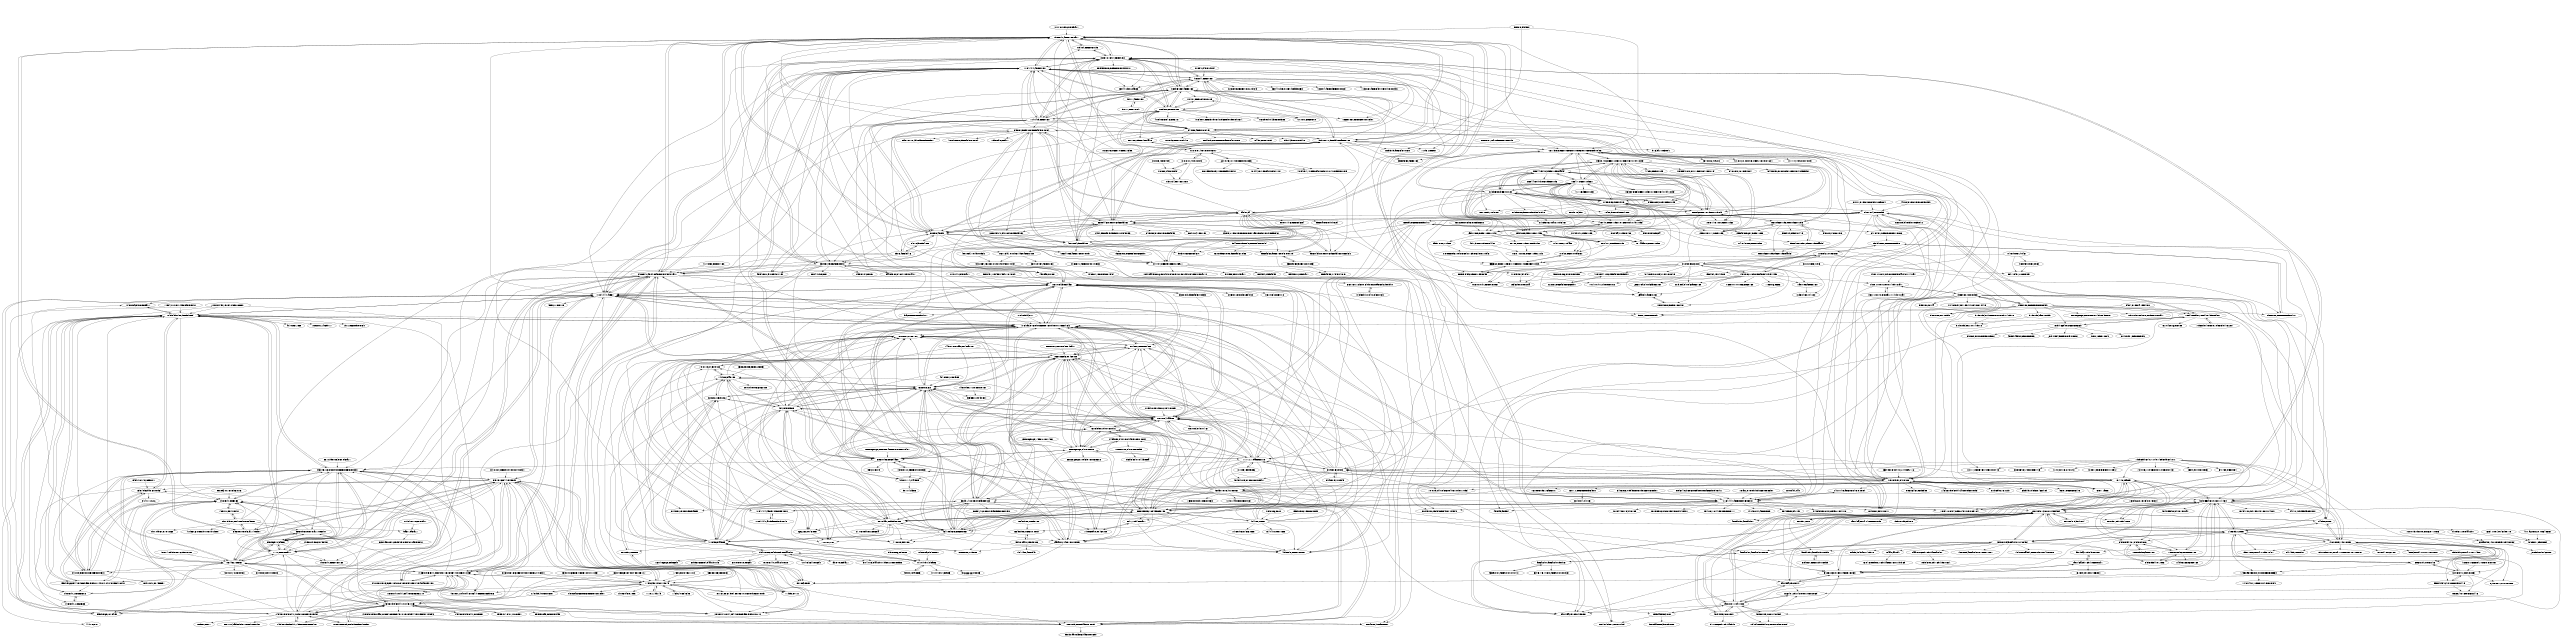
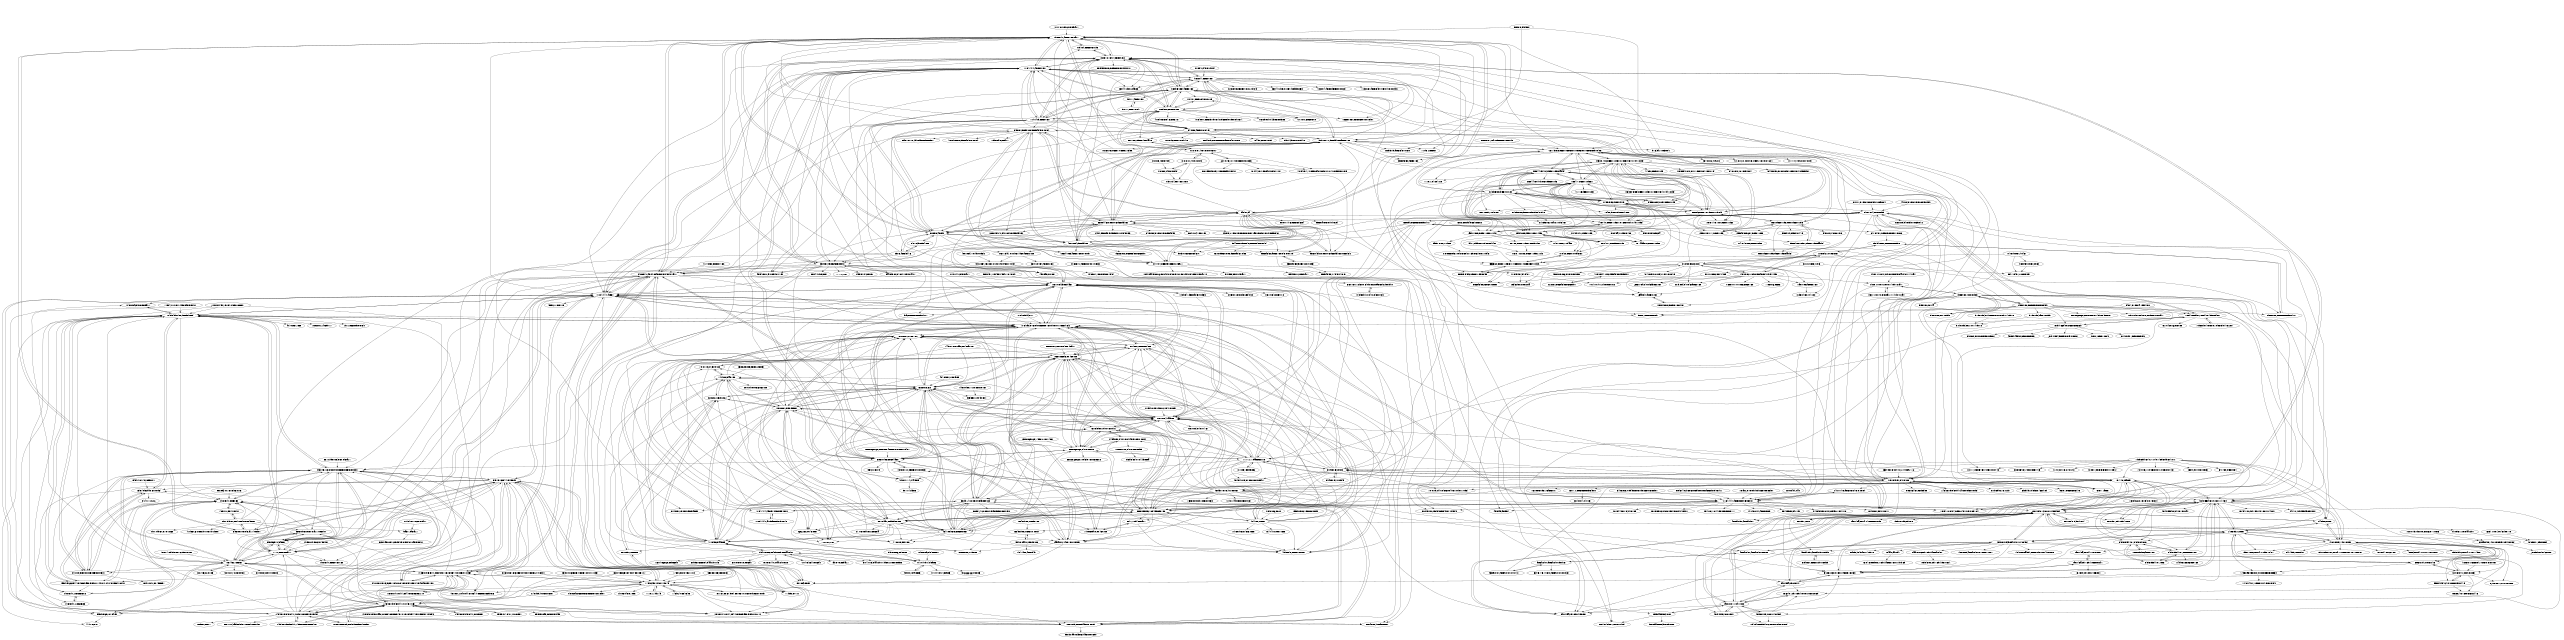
(1436, 55) -> (1227, 146)
(1410, 80) -> (1115, 110)
(1385, 171) -> none
none -> (1433, 182)
(1576, 213) -> none
(1470, 223) -> (1470, 223)
(1482, 243) -> (1482, 243)
(1654, 269) -> (1653, 269)
none -> (841, 274)
(1267, 274) -> none
(1716, 274) -> (1716, 274)
(1485, 285) -> (1485, 285)
(1710, 289) -> none
(1193, 295) -> (1193, 295)
(1967, 305) -> none
(786, 408) -> (786, 408)
none -> (1282, 419)
none -> (1308, 429)
(31, 444) -> (100, 619)
(475, 445) -> (510, 279)
(841, 449) -> (838, 441)
(507, 470) -> none
(1993, 510) -> (1794, 485)
(2137, 524) -> (2125, 534)
(2537, 532) -> none
(2088, 552) -> (2088, 552)
(2182, 552) -> (2182, 552)
none -> (205, 573)
(1801, 594) -> (1801, 594)
(1722, 625) -> none
